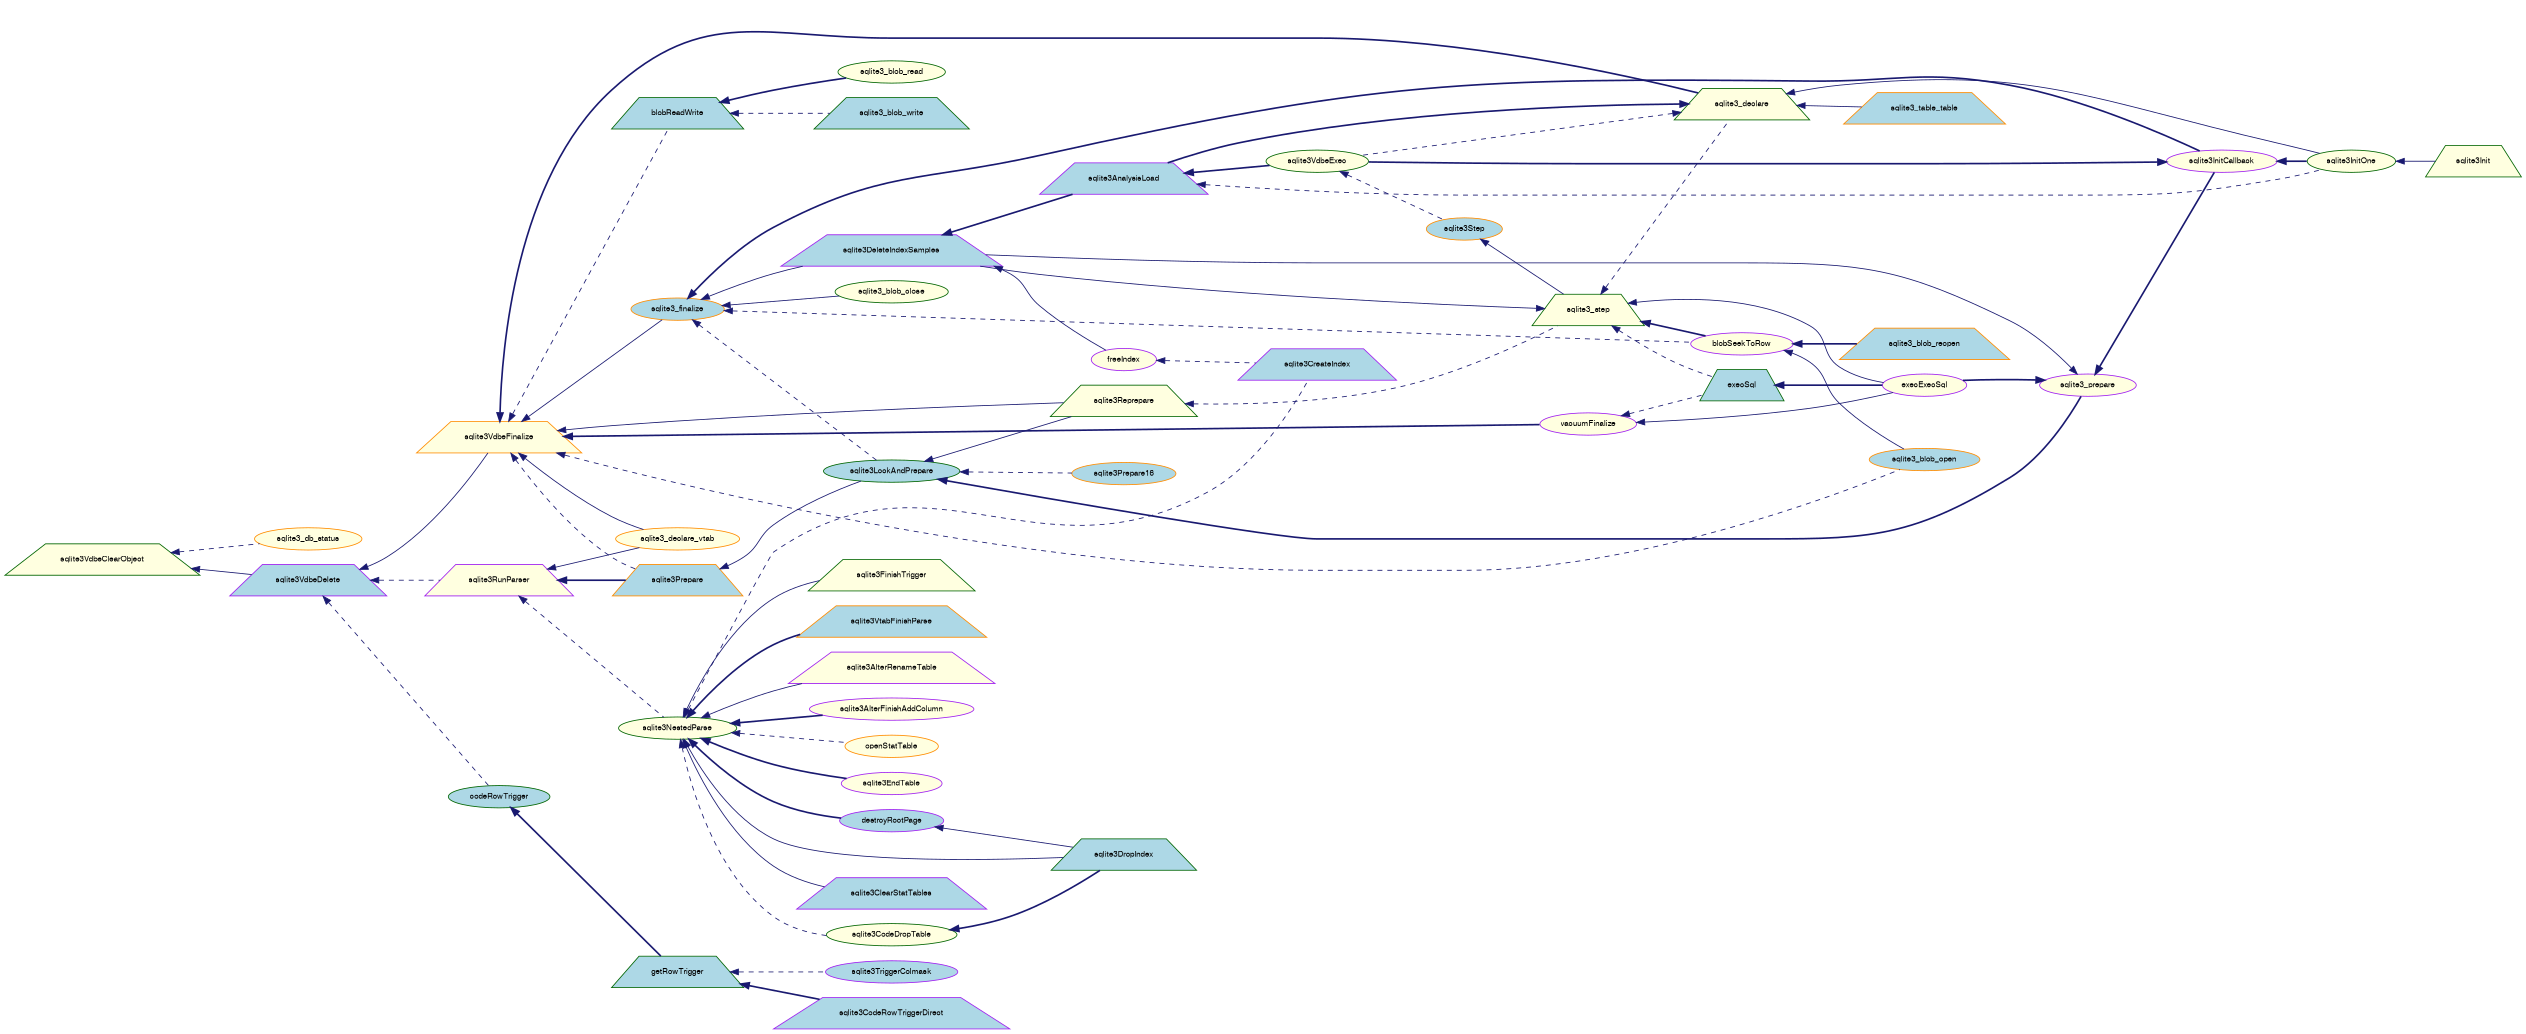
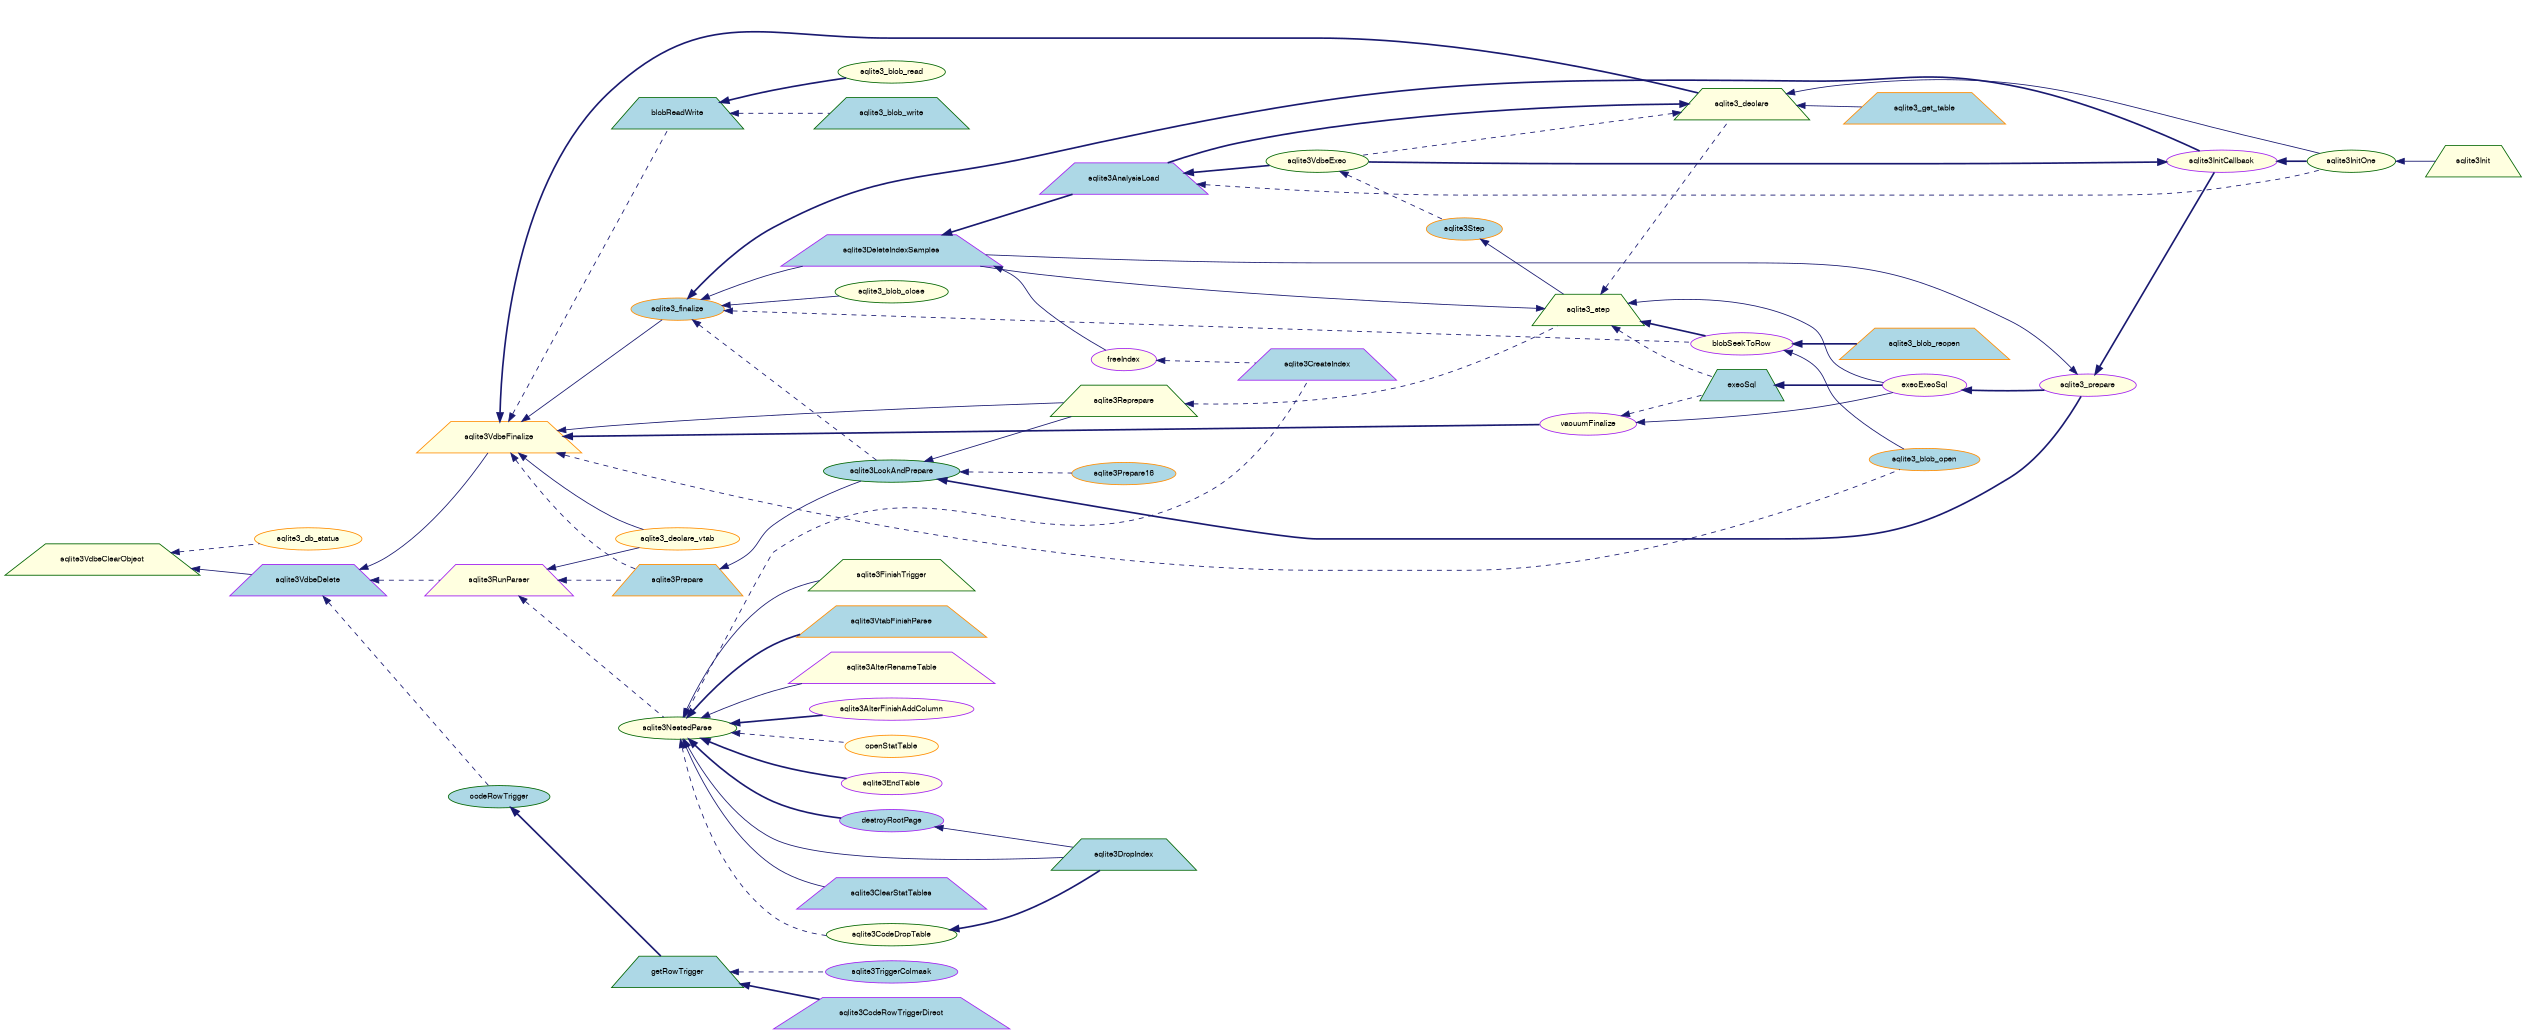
(1925, 108) -> (1925, 108)
(1999, 380) -> (2008, 391)
(596, 580) -> (596, 580)
